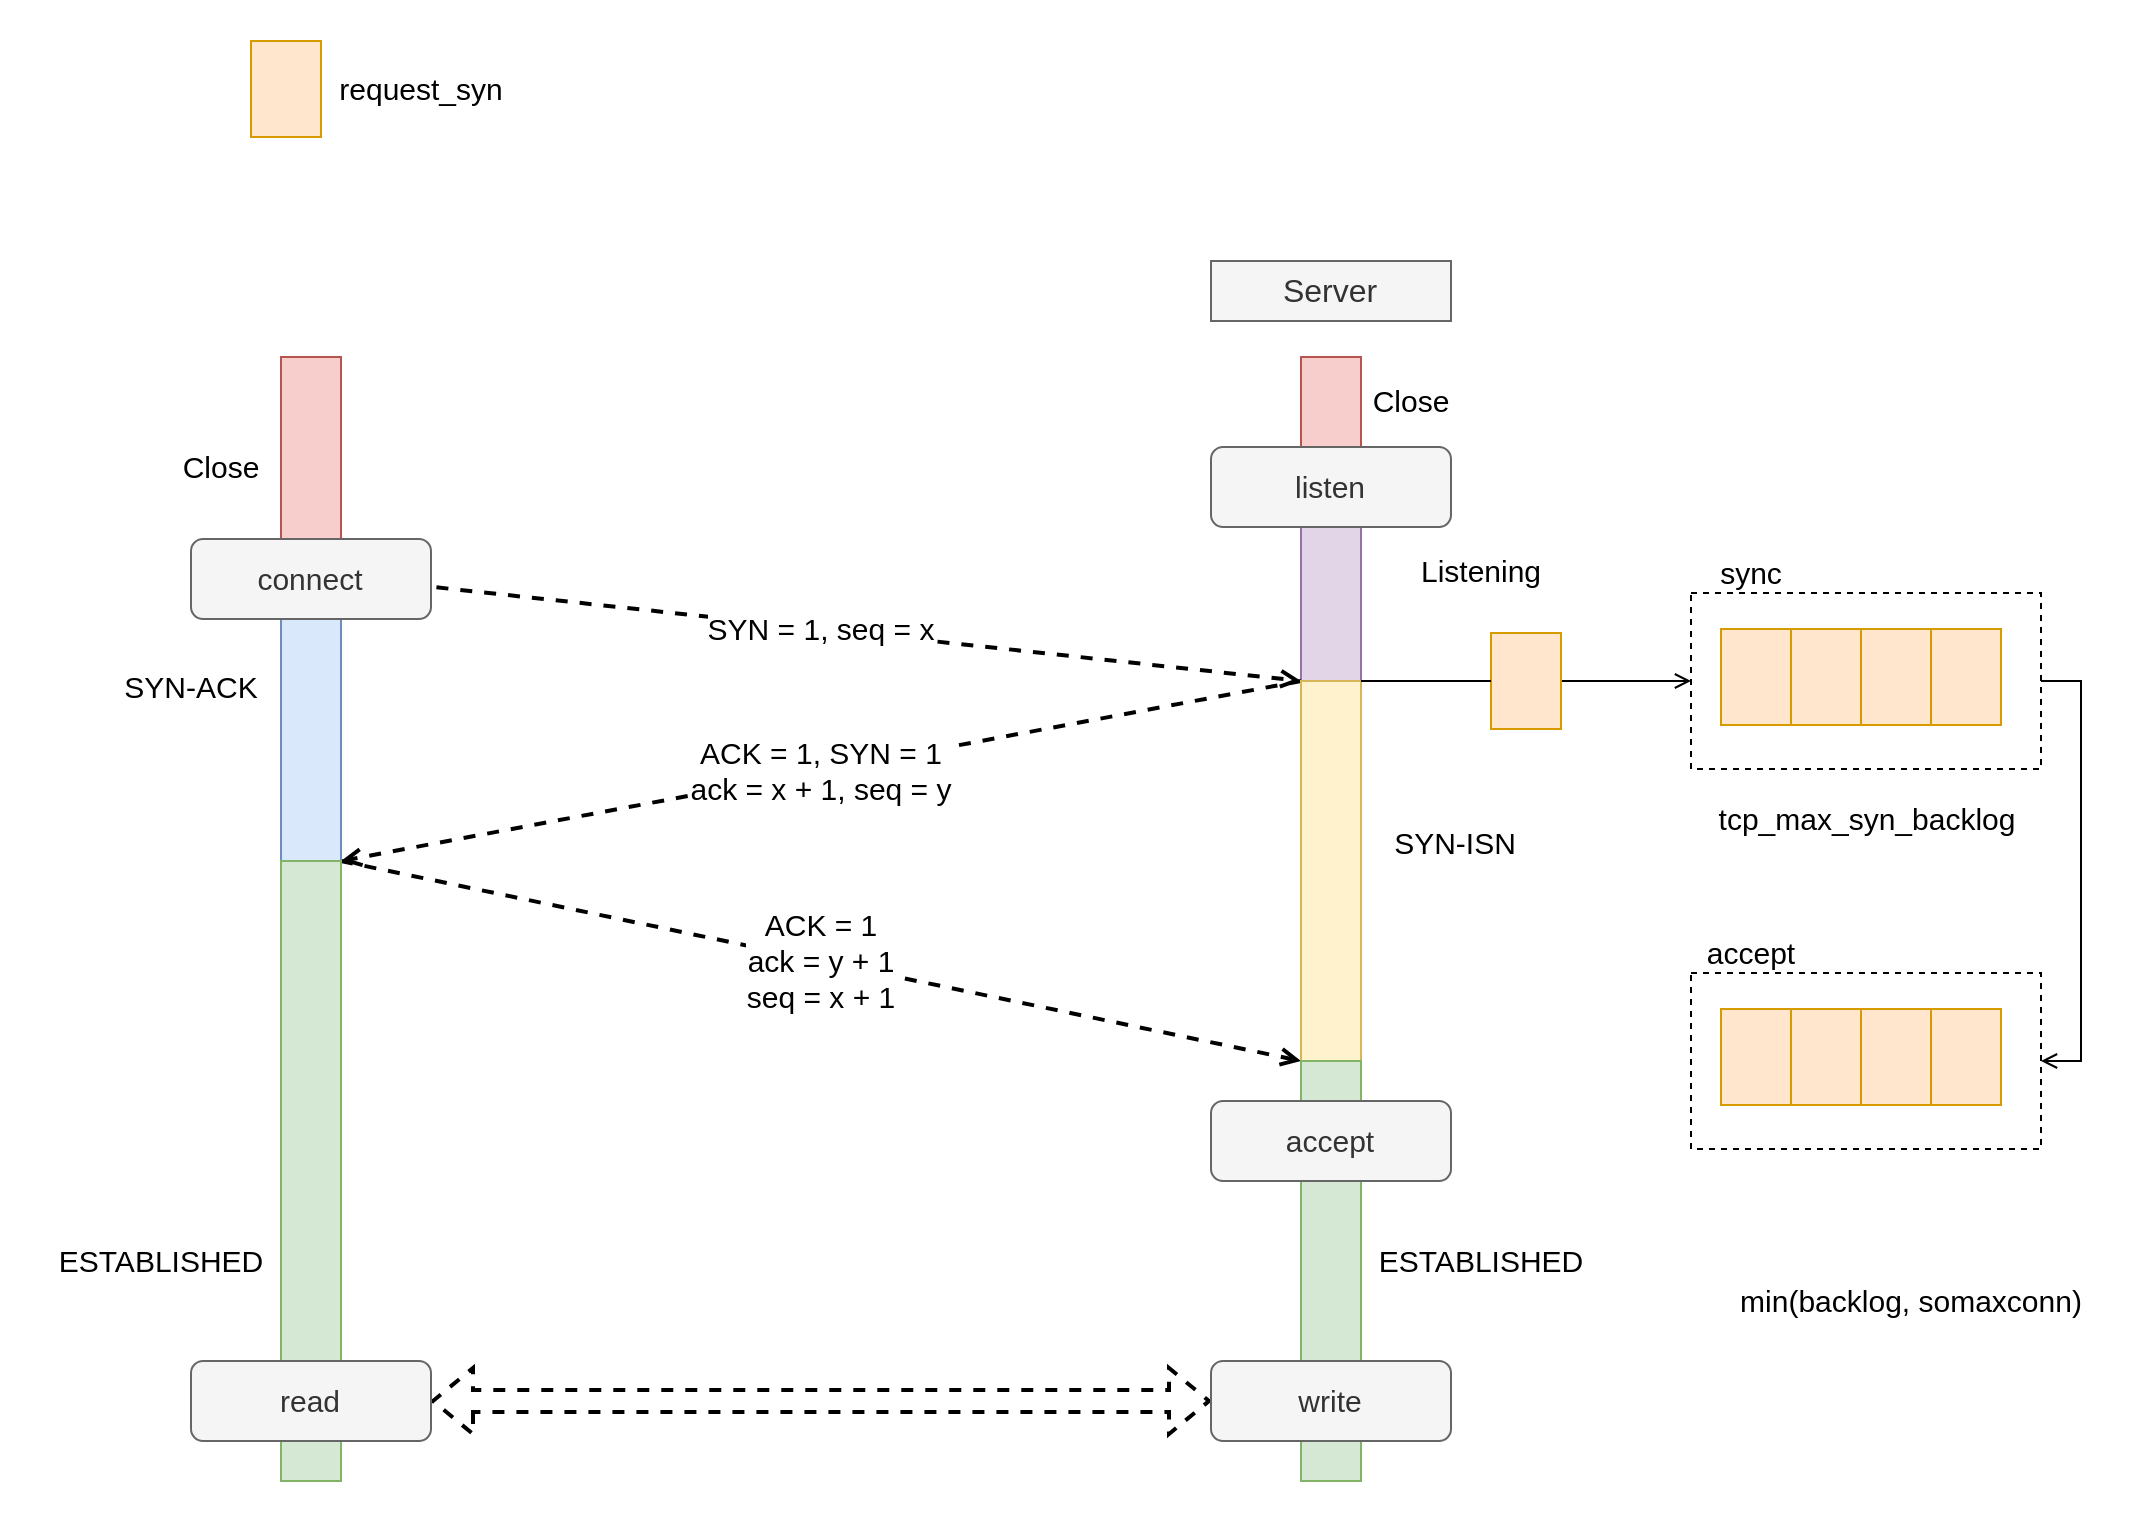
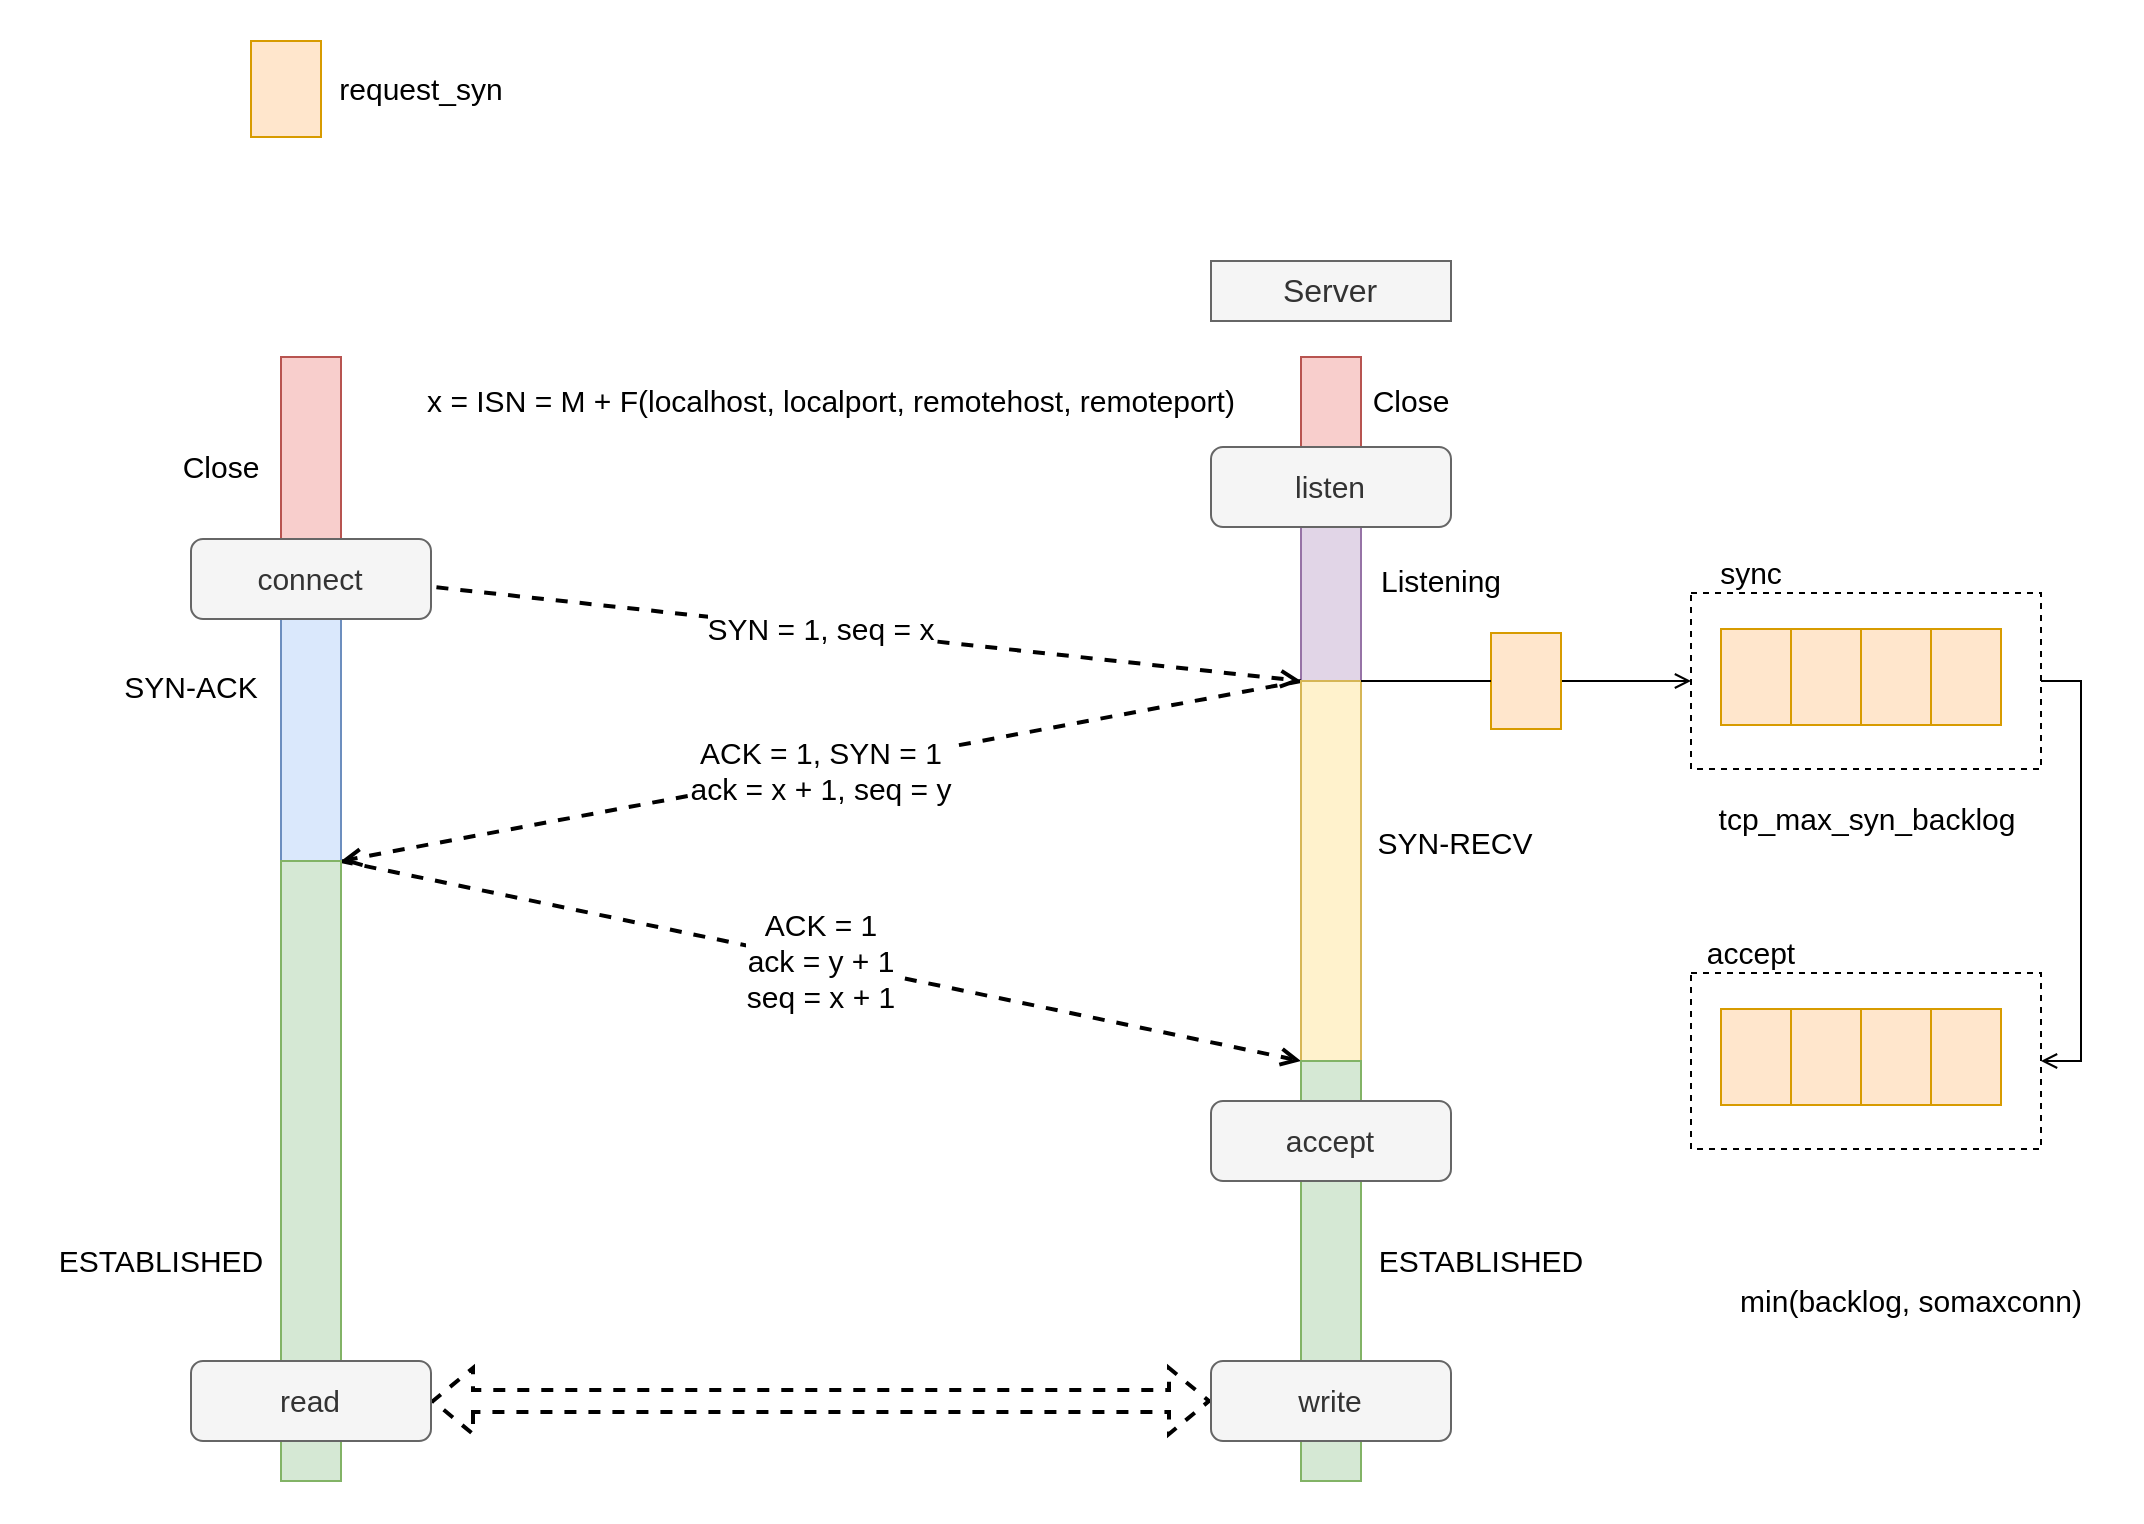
none -> (831, 401)
(1481, 571) -> (1441, 581)
(1456, 843) -> (1456, 843)
